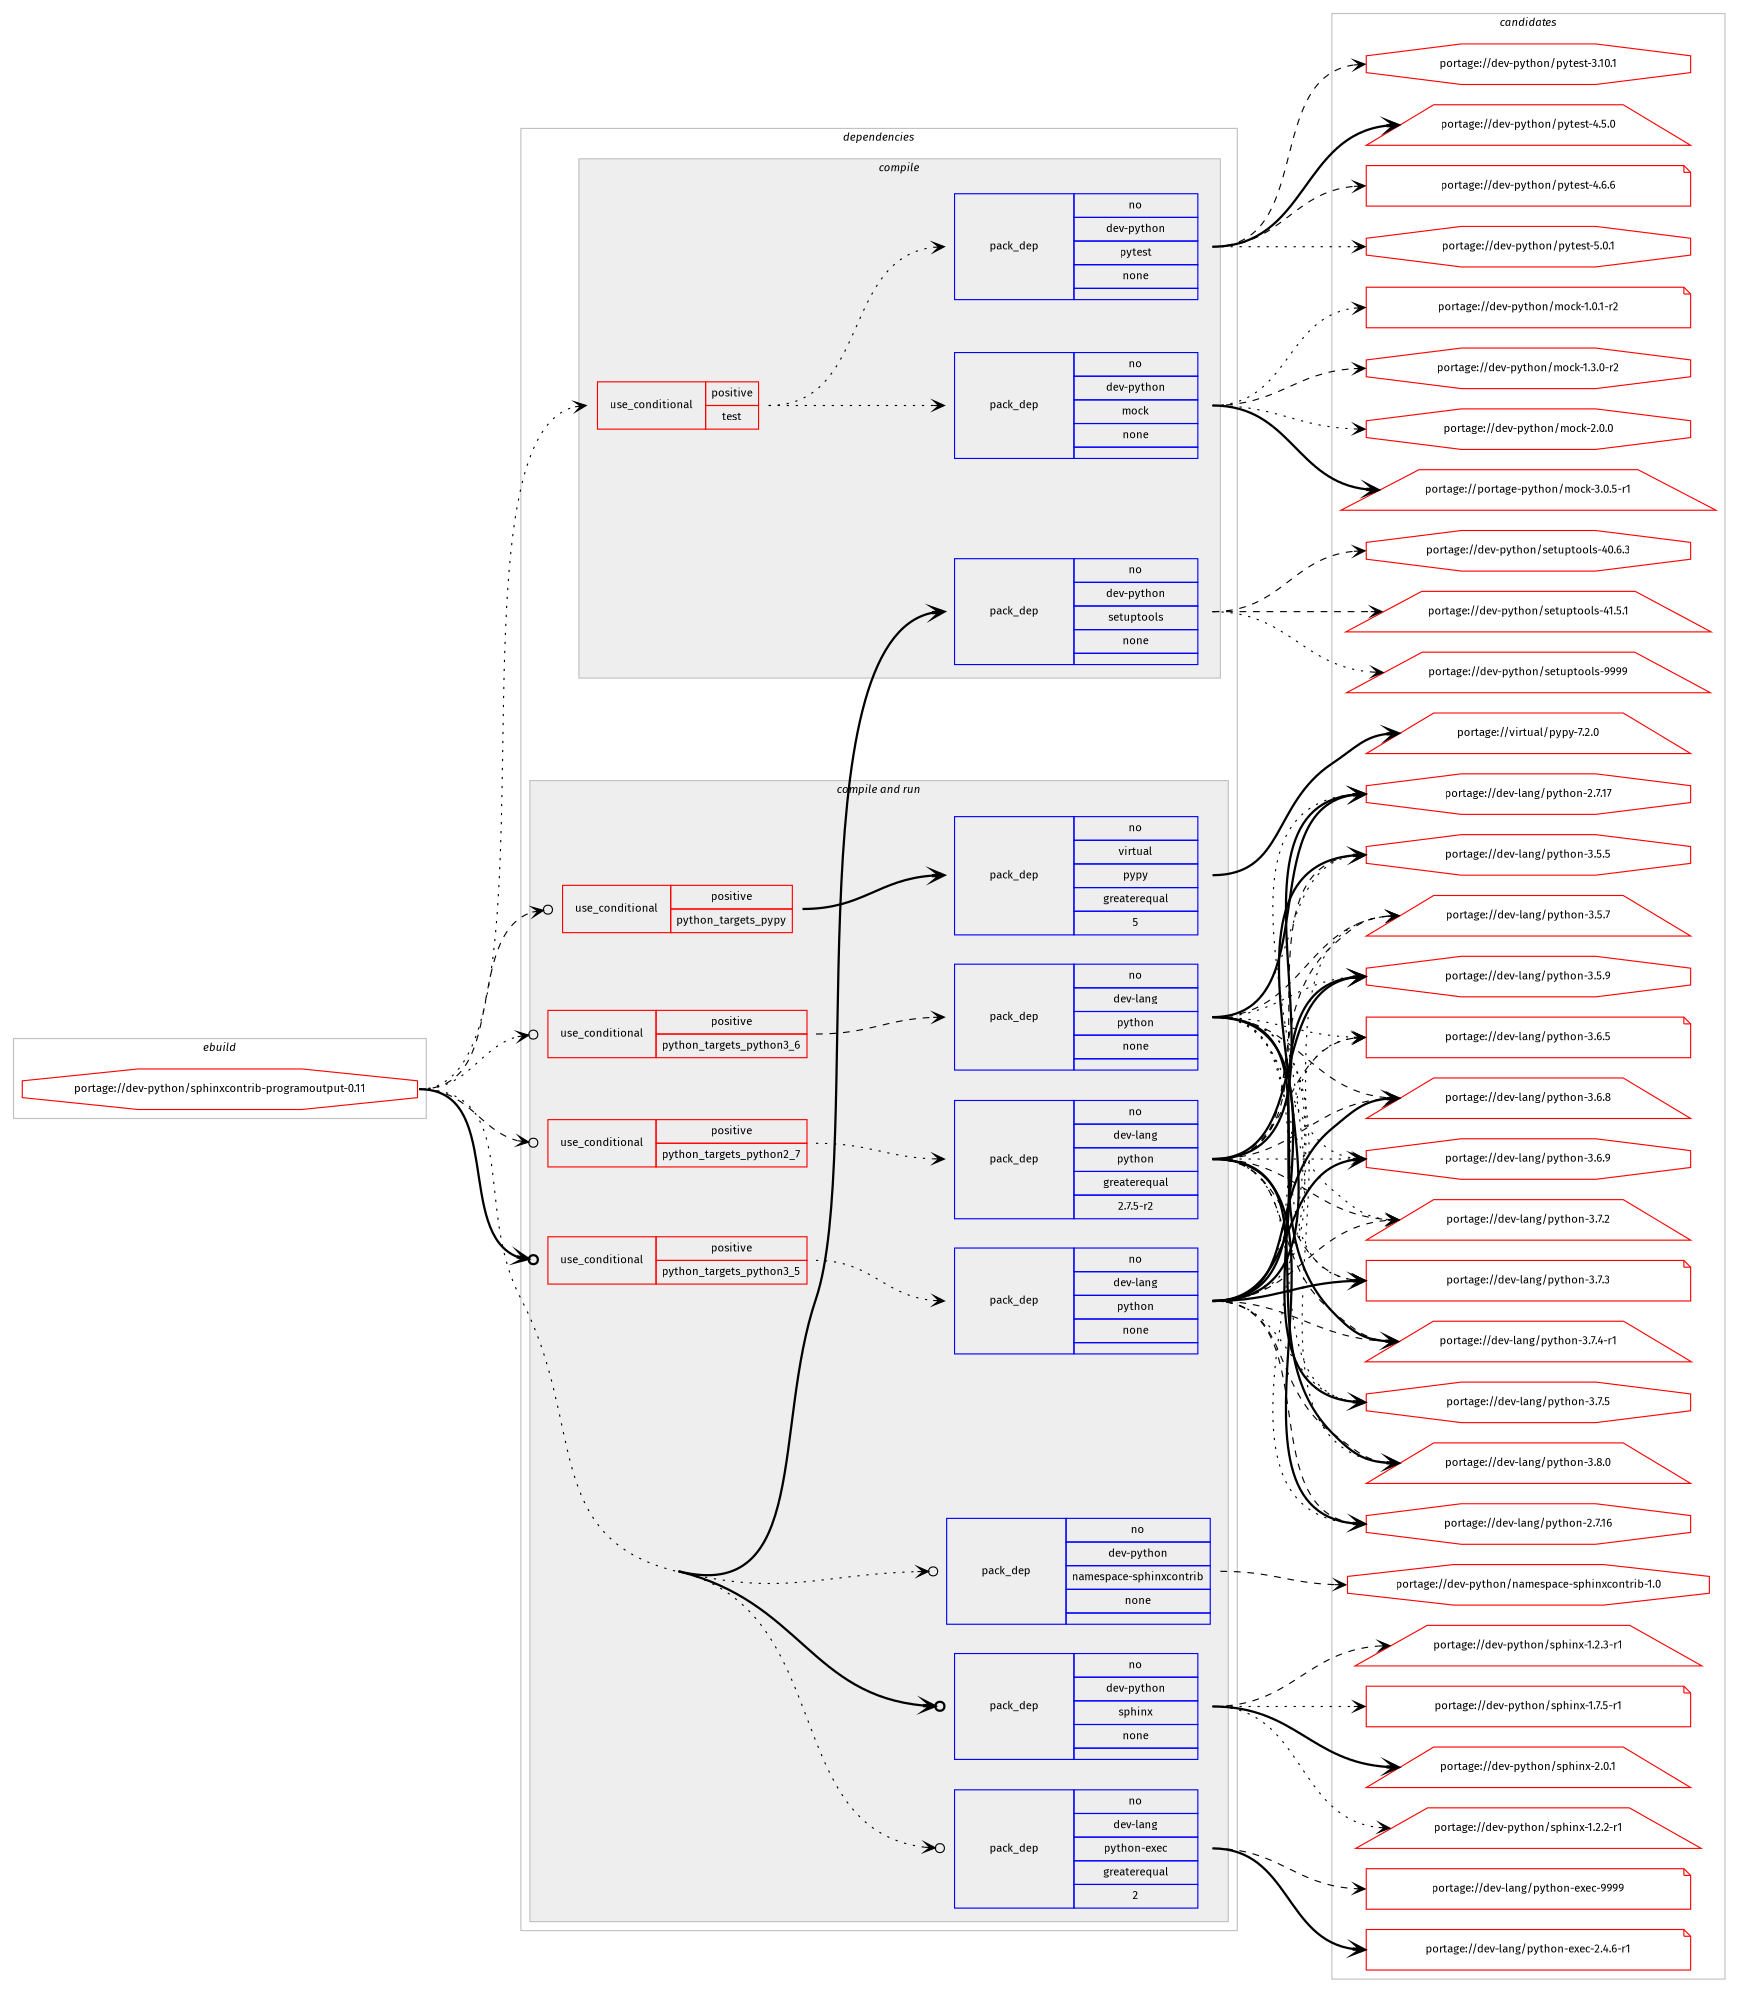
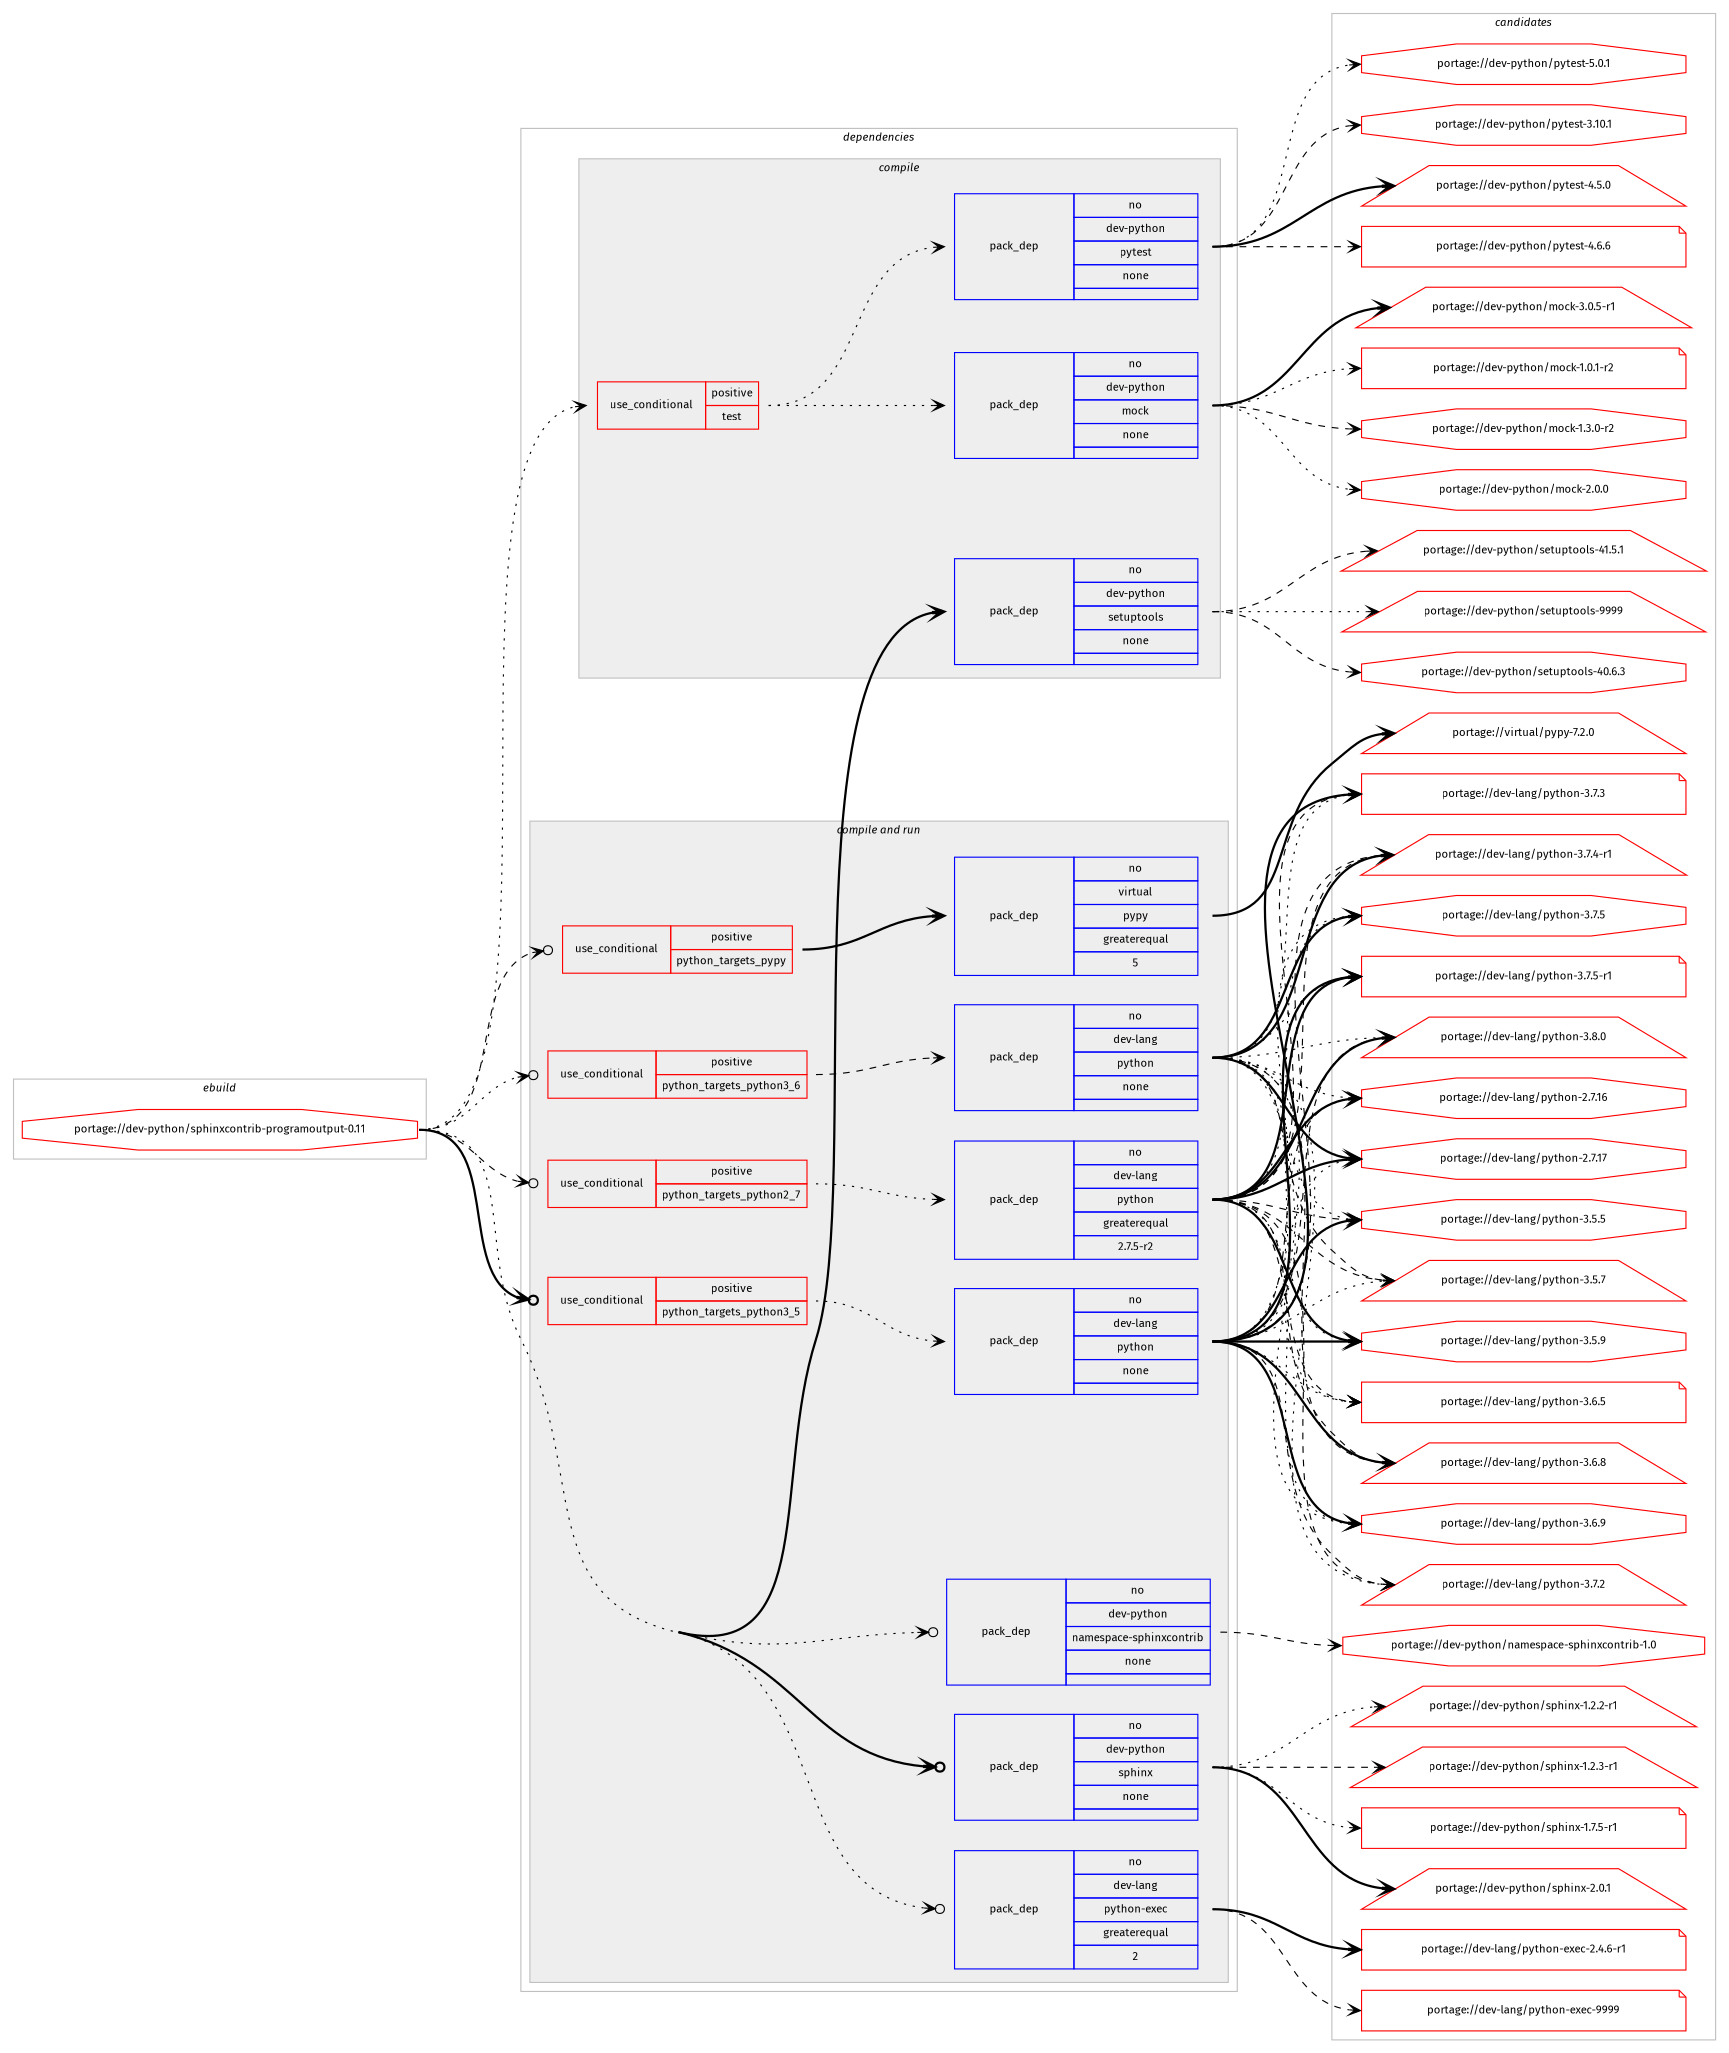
(1528, 490) -> (1524, 308)
none -> (1524, 977)
